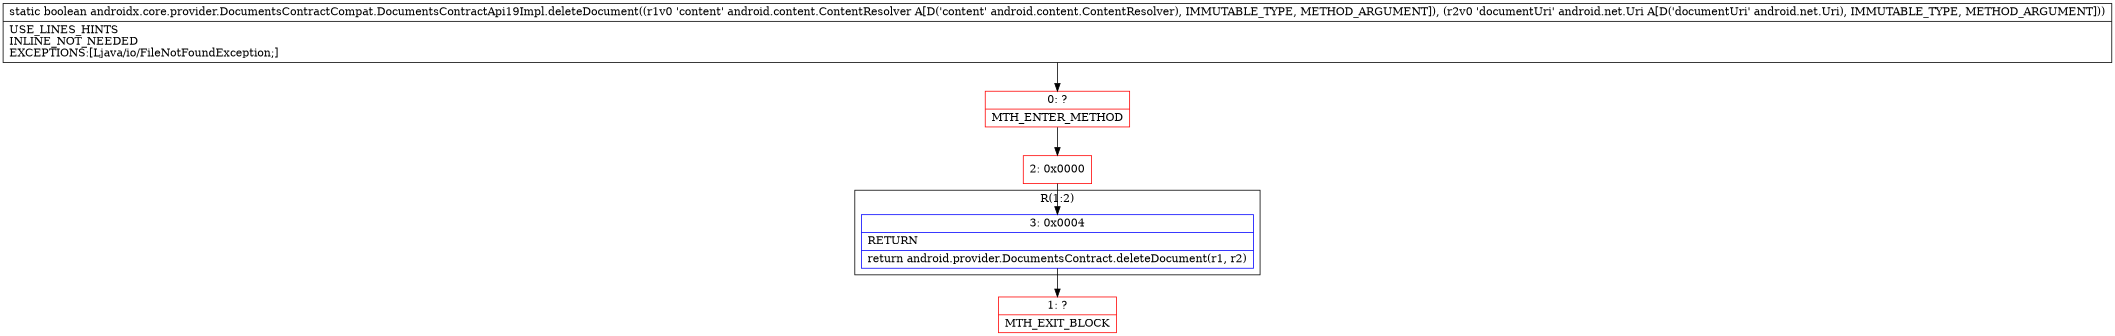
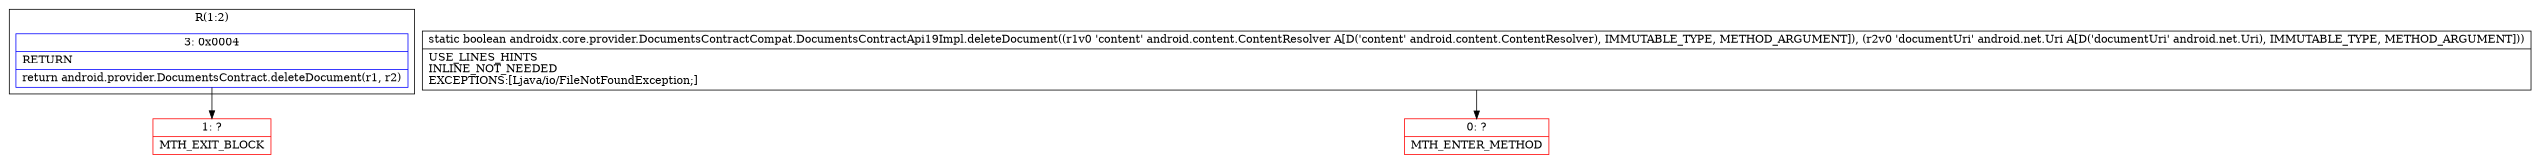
(1057, 170) -> none
